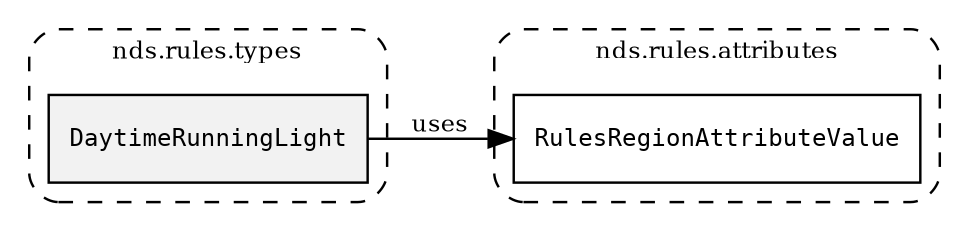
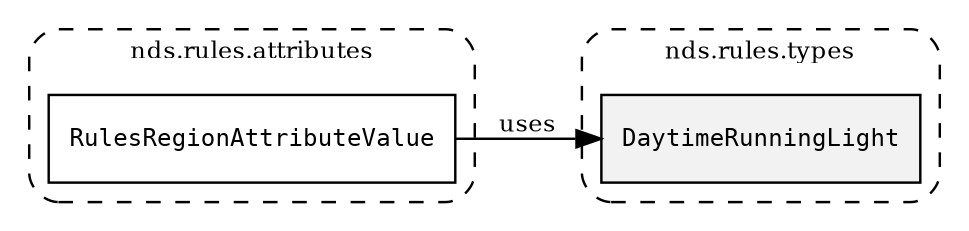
(428, 139) -> (516, 139)
